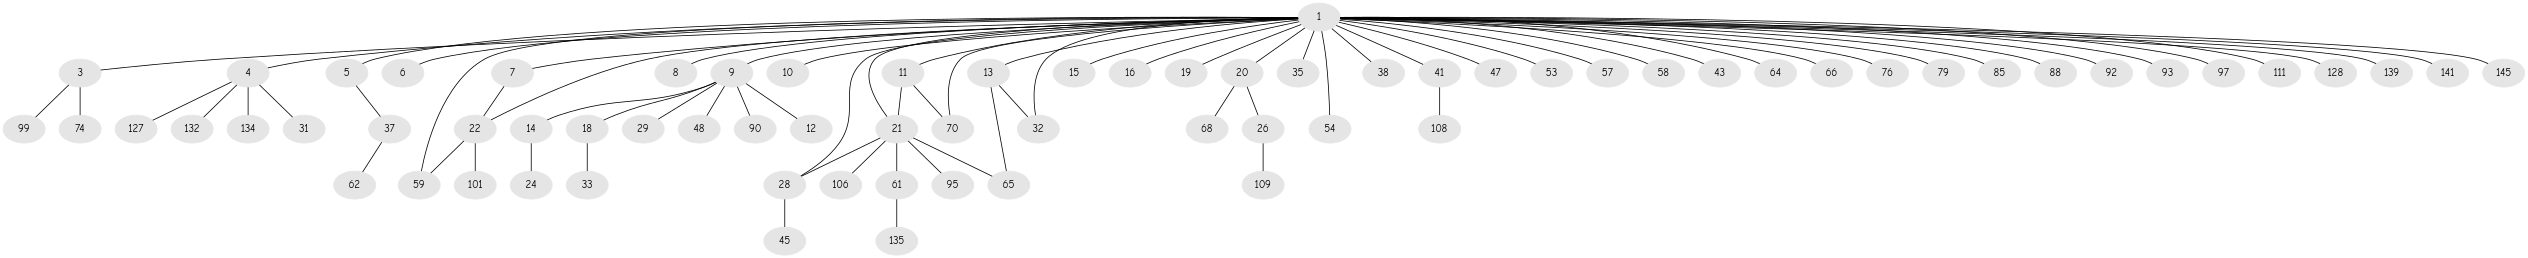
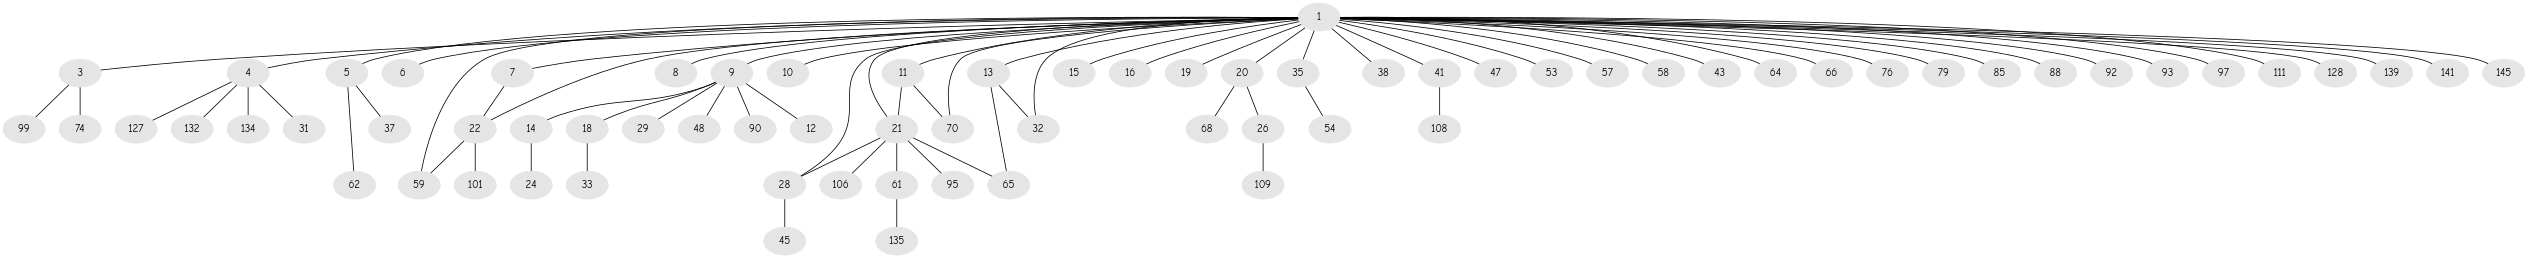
(1327, 73) -> (1314, 101)
(372, 157) -> (351, 129)
